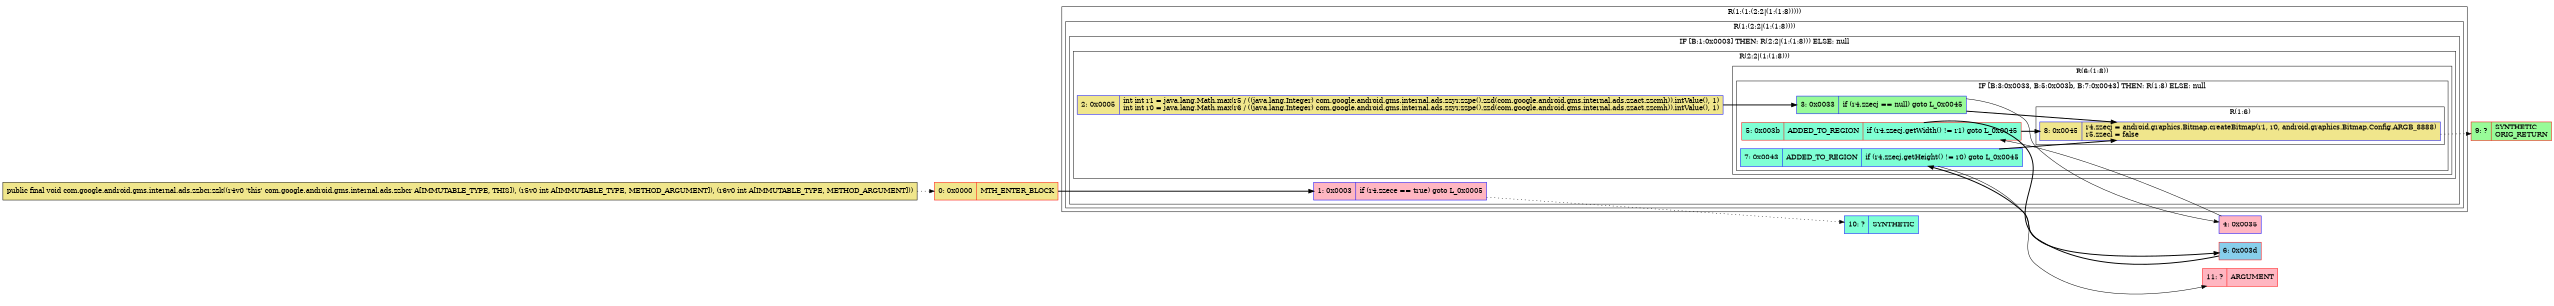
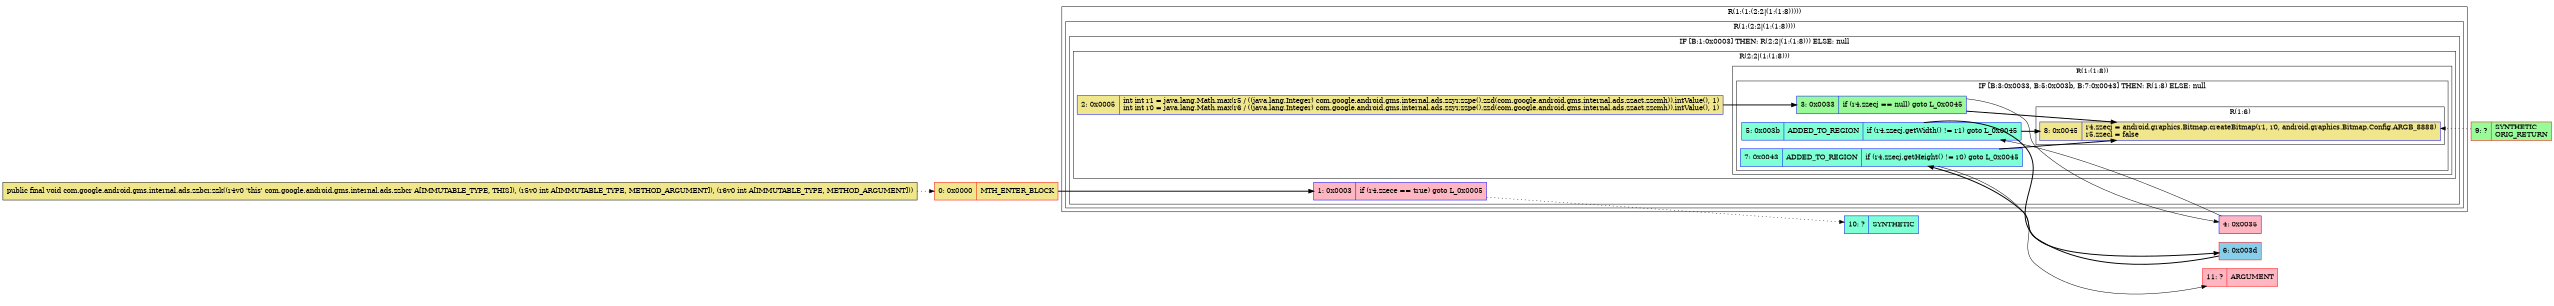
(2092, 72) -> (2092, 72)
(1881, 131) -> (1881, 131)
(2453, 134) -> (2458, 129)
